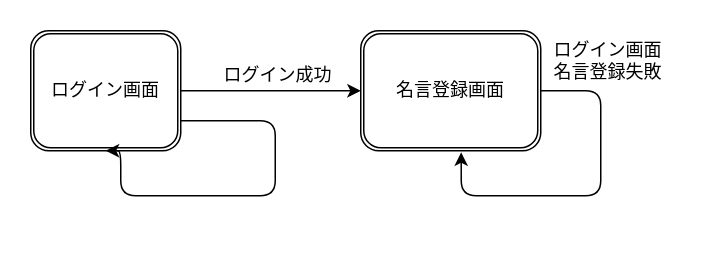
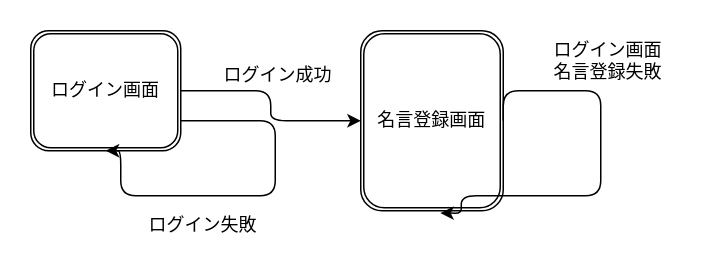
(451, 91) -> (432, 121)
none -> (203, 226)
